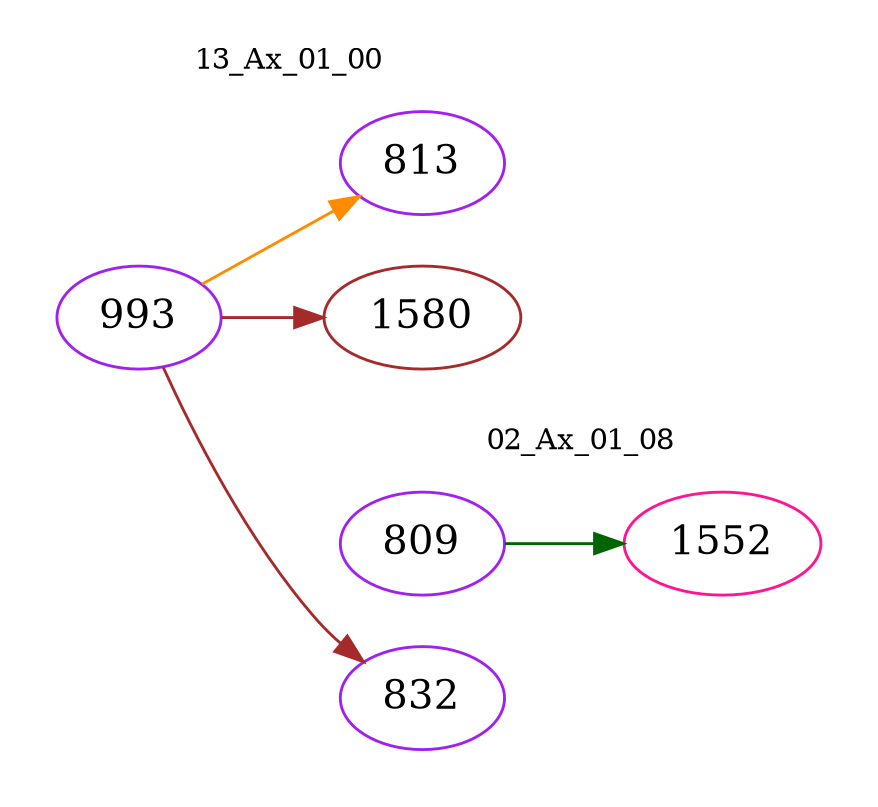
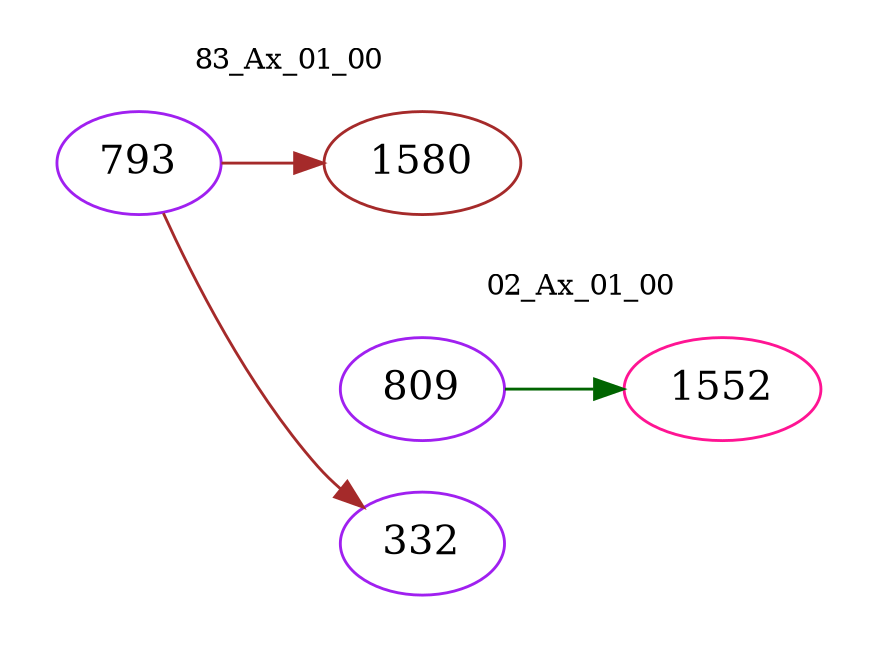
(289, 62) -> (289, 62)
(422, 163) -> none
(139, 318) -> (139, 163)
(581, 442) -> (581, 288)
(422, 698) -> (422, 544)
